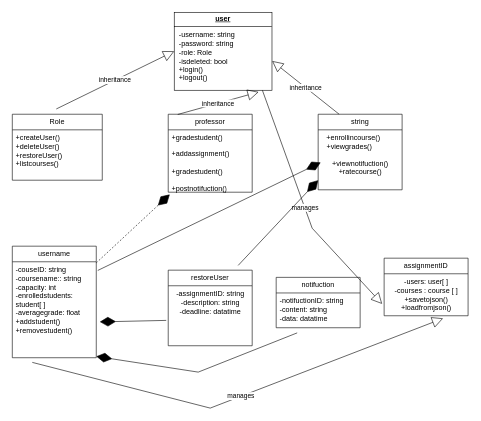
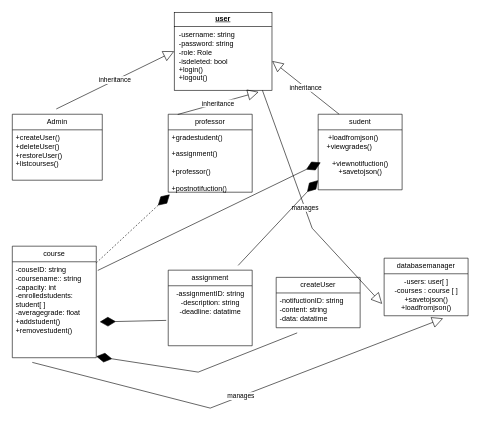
(57, 122) -> (57, 122)
(360, 122) -> (360, 122)
(361, 142) -> (361, 142)
(203, 154) -> (197, 154)
(361, 172) -> (361, 172)
(206, 176) -> (206, 176)
(54, 254) -> (54, 254)
(426, 266) -> (426, 266)
(210, 278) -> (210, 278)
(318, 285) -> (318, 285)
